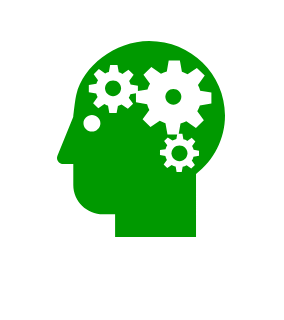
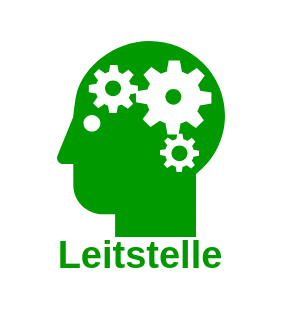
none -> (141, 257)
